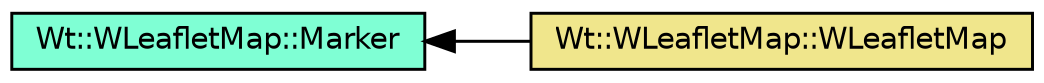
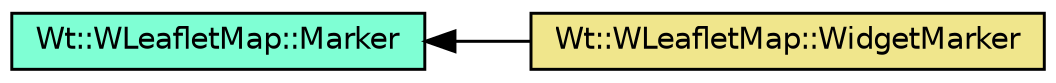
(782, 41) -> (788, 41)
